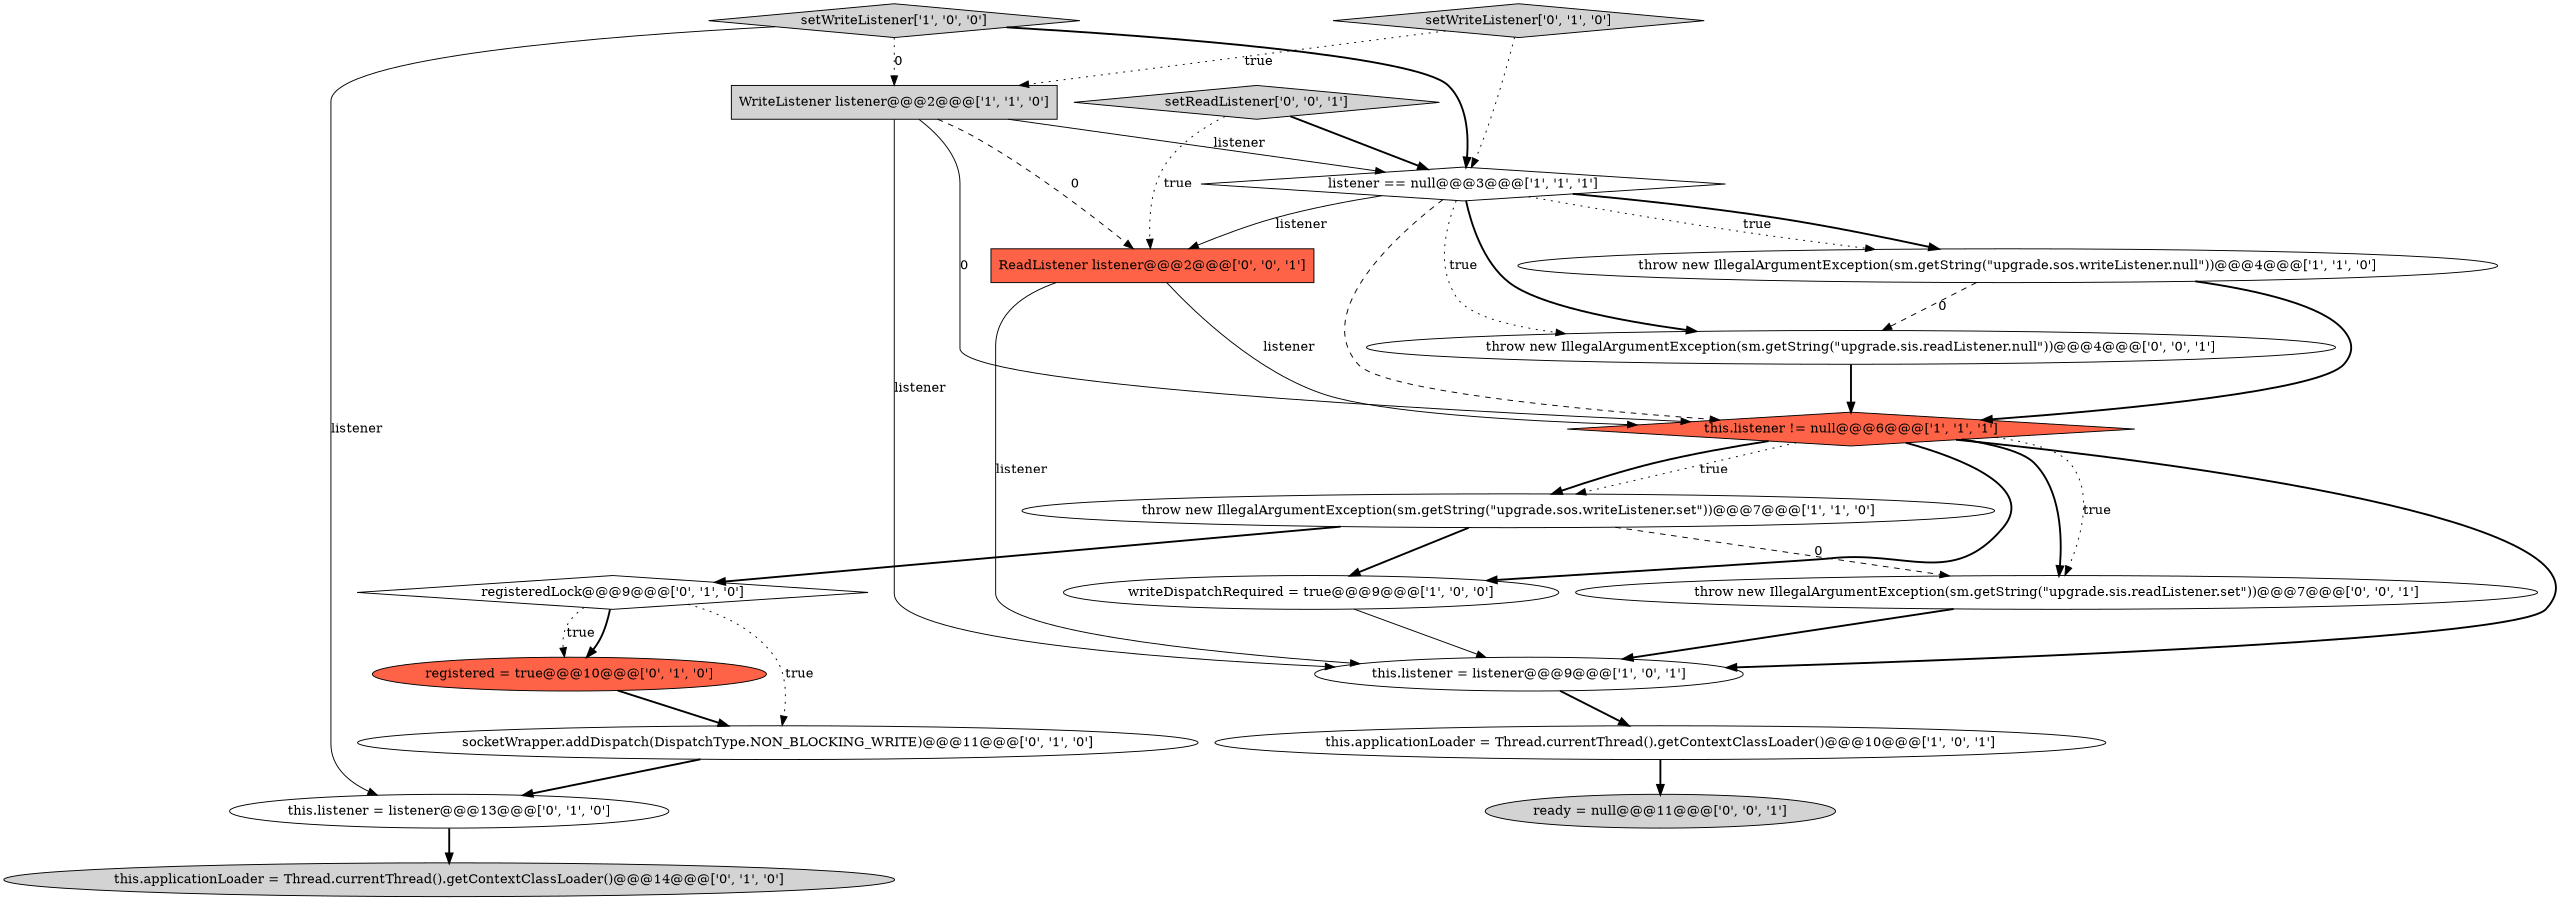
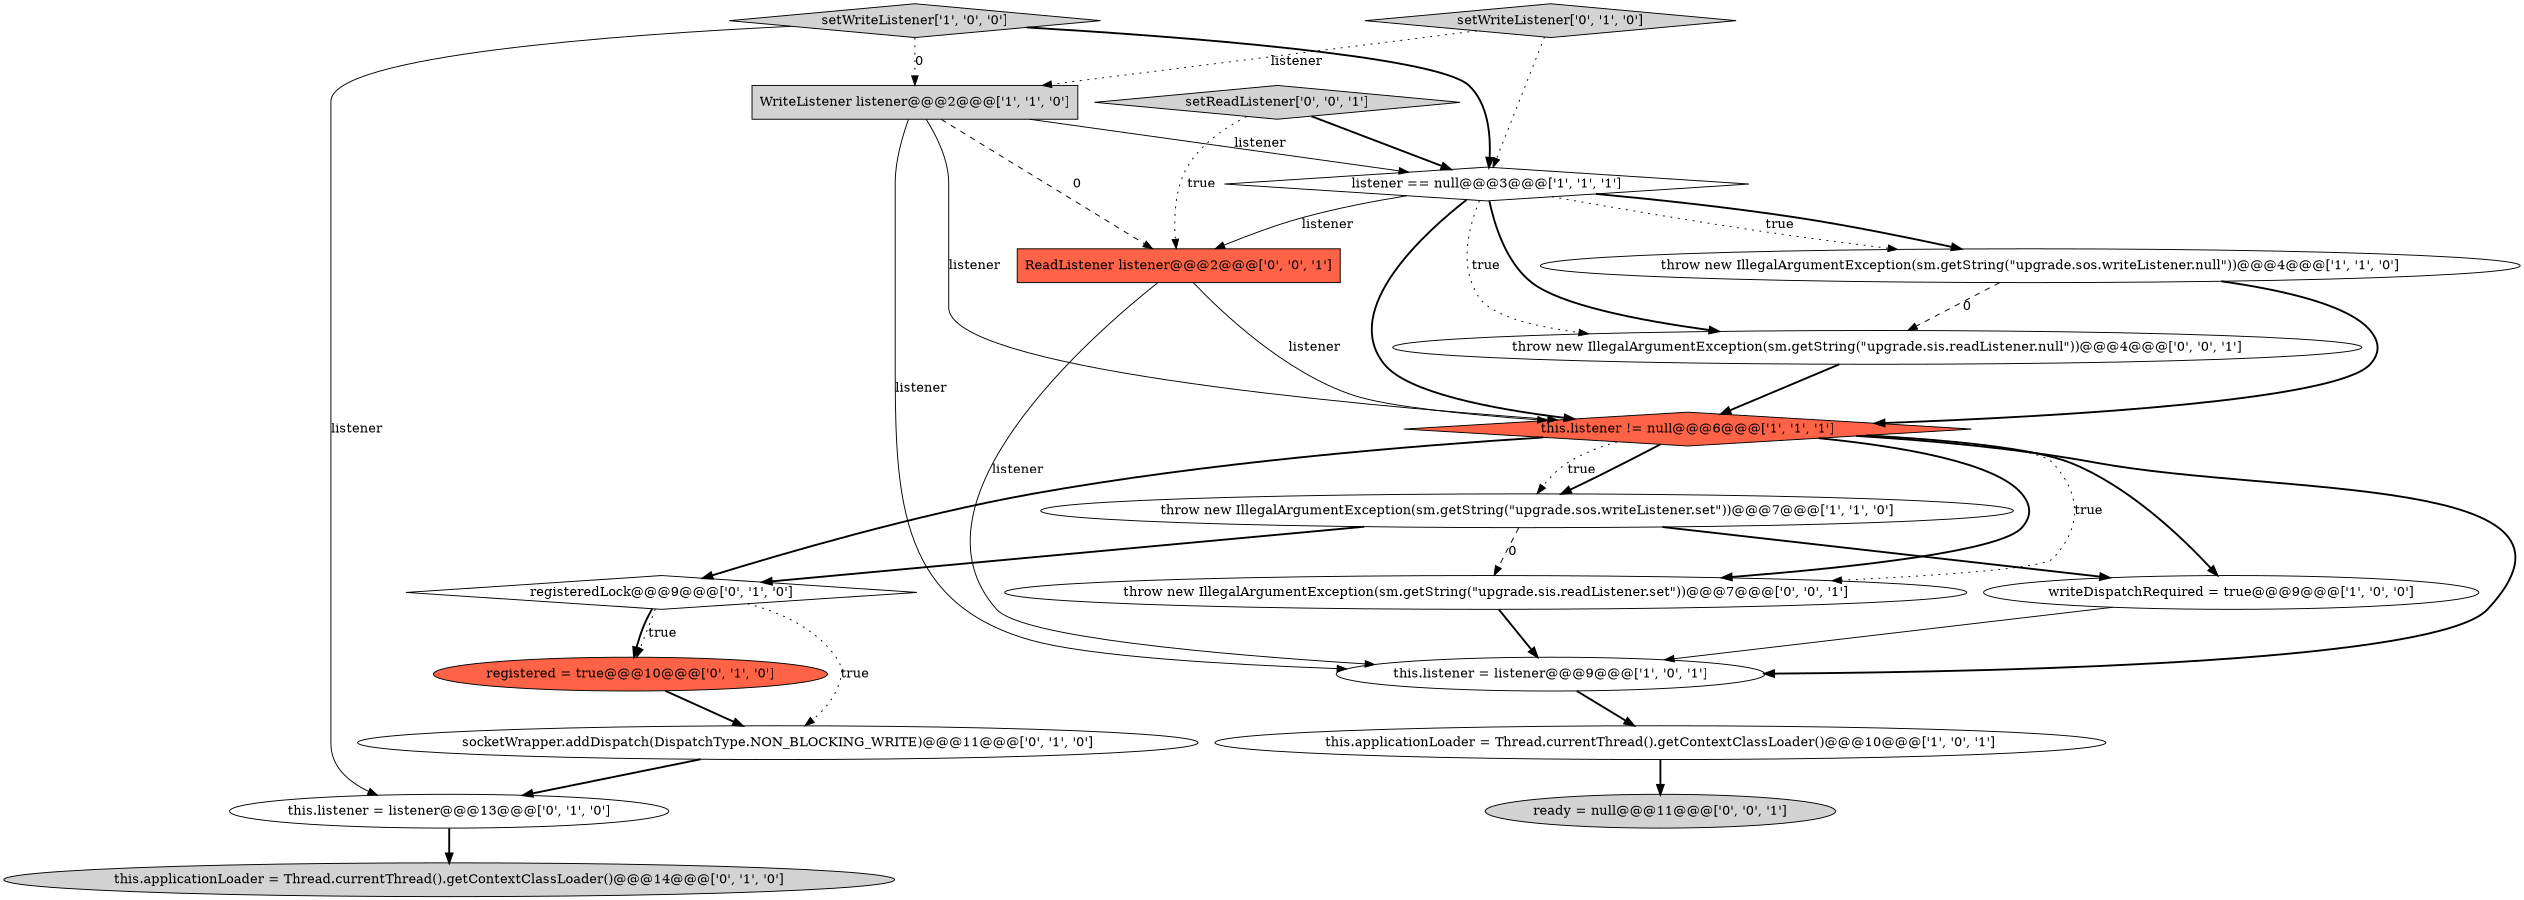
(1259, 61) -> (1297, 61)
(965, 266) -> (975, 266)
(1430, 388) -> (1382, 359)
none -> (1123, 479)
